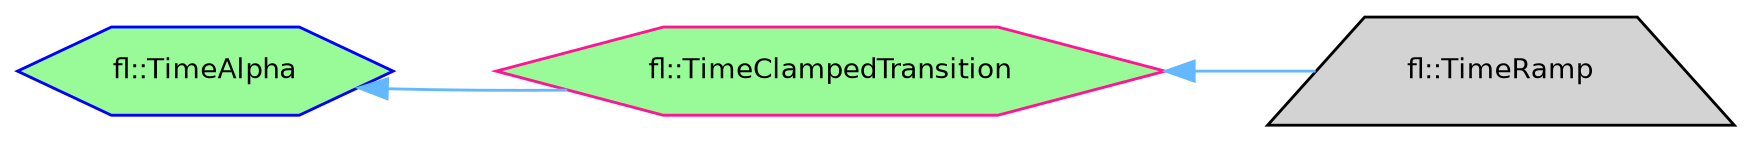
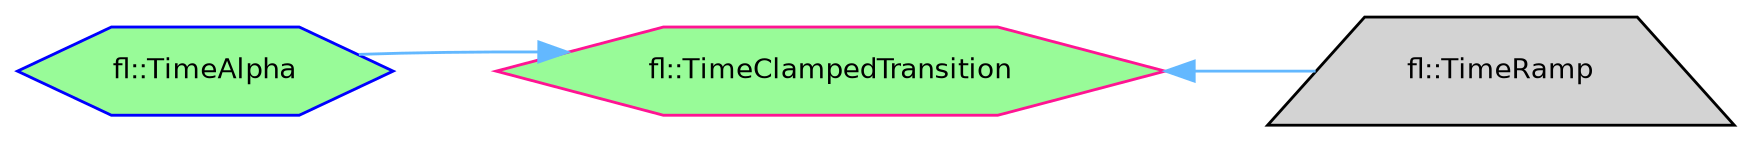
(477, 90) -> (449, 52)
